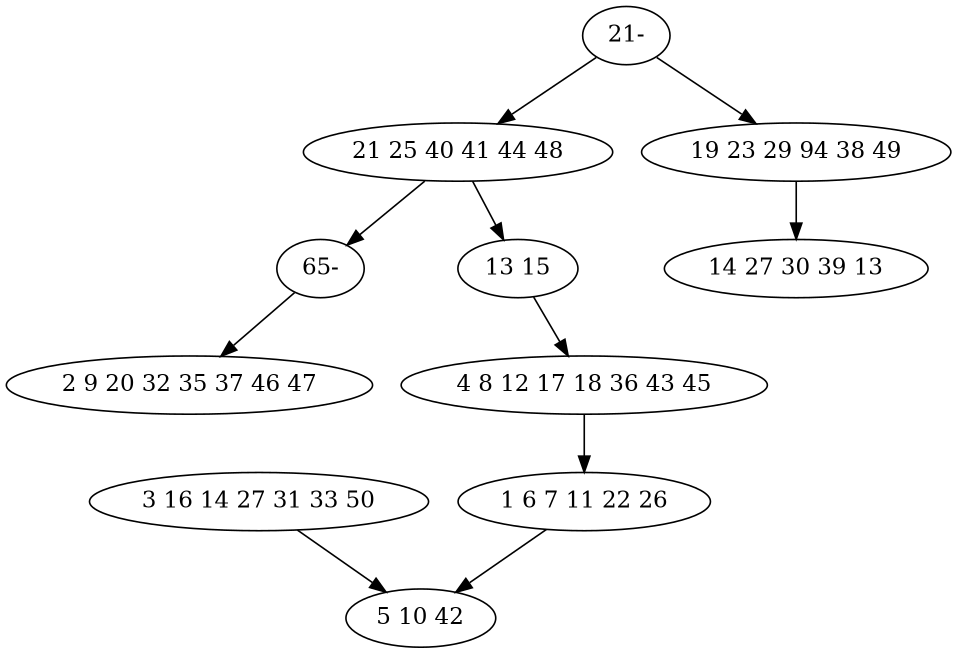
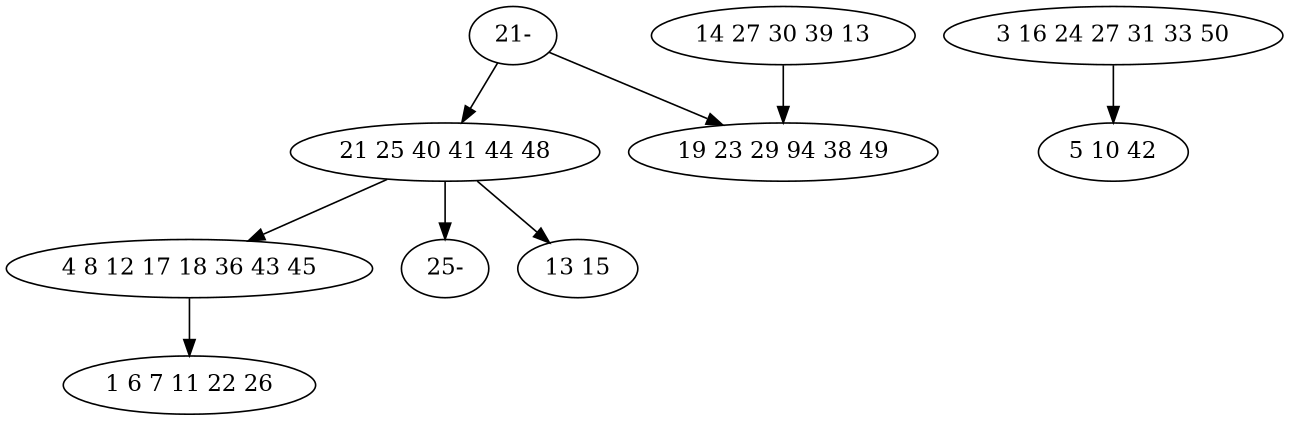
(796, 202) -> (783, 86)
(321, 269) -> (445, 269)
(547, 319) -> (325, 207)
(189, 385) -> none
(259, 502) -> (1113, 36)
(508, 556) -> none
